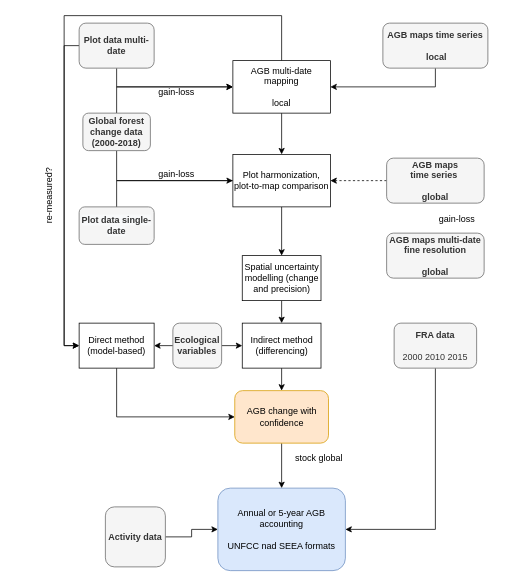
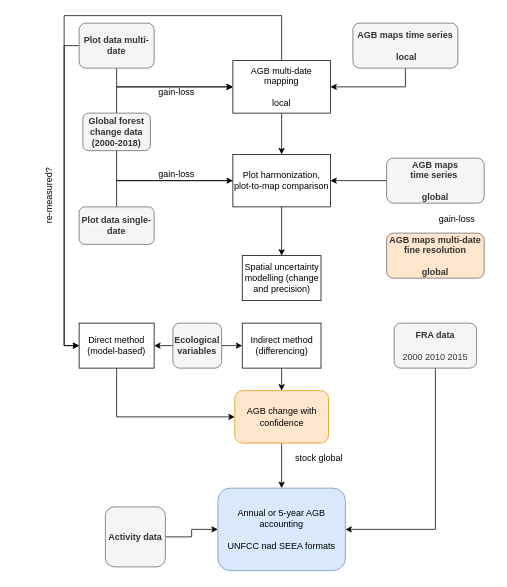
(435, 45) -> (405, 45)
(360, 180) -> (360, 180)
(435, 255) -> (435, 255)
(282, 309) -> none
